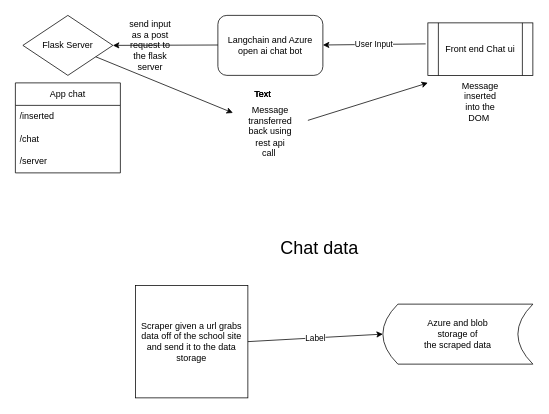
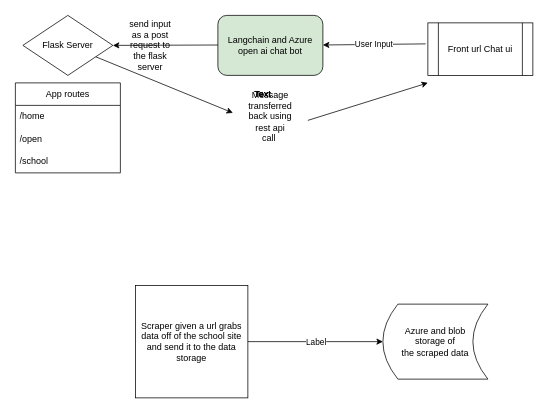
(270, 45) -> (270, 45)
(480, 49) -> (480, 49)
(68, 94) -> (68, 94)
(480, 102) -> none
(41, 117) -> (32, 117)
(270, 132) -> (270, 117)
(32, 139) -> (32, 139)
(38, 162) -> (36, 162)
(322, 248) -> none
(458, 334) -> (435, 342)
